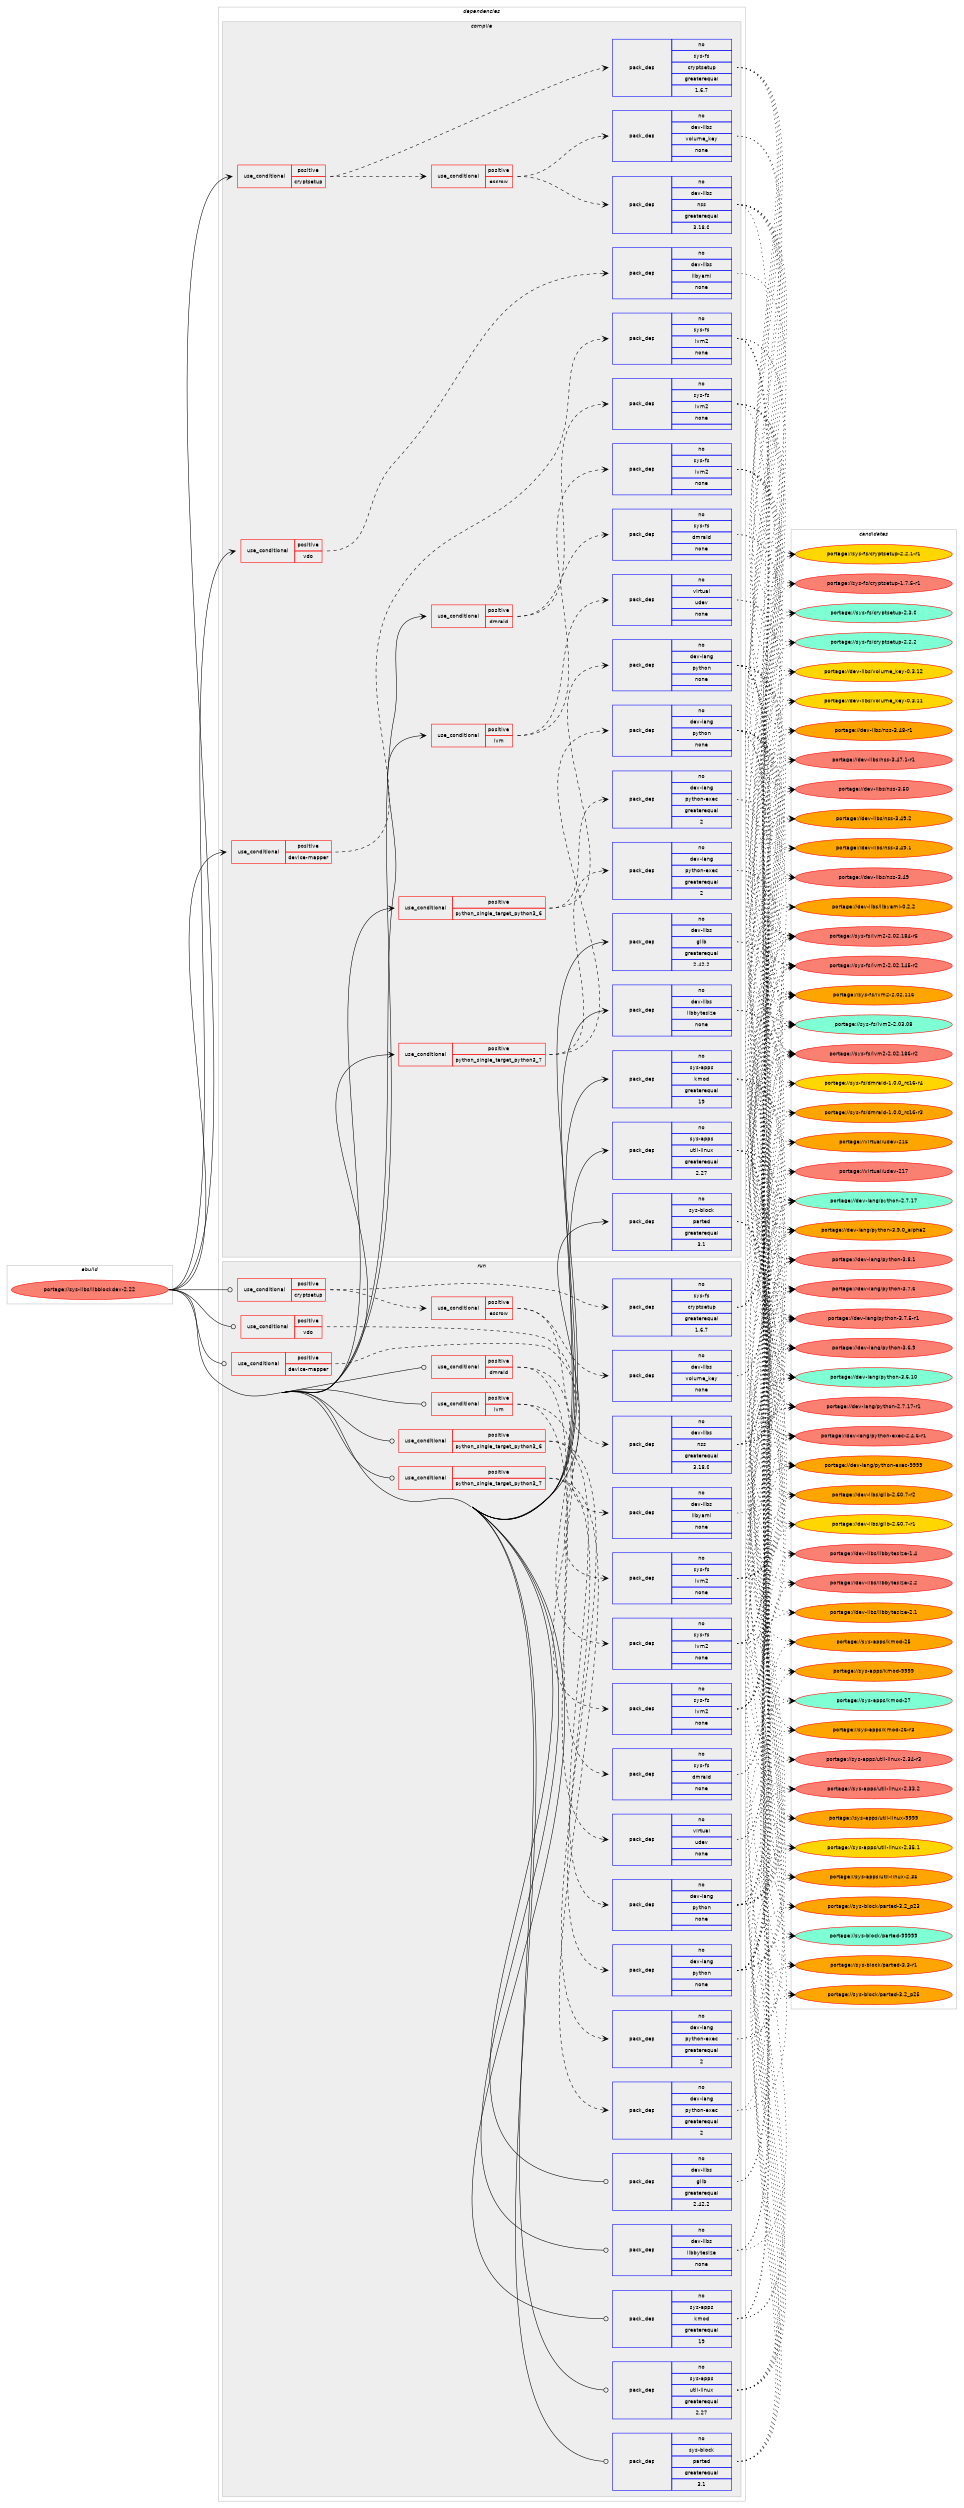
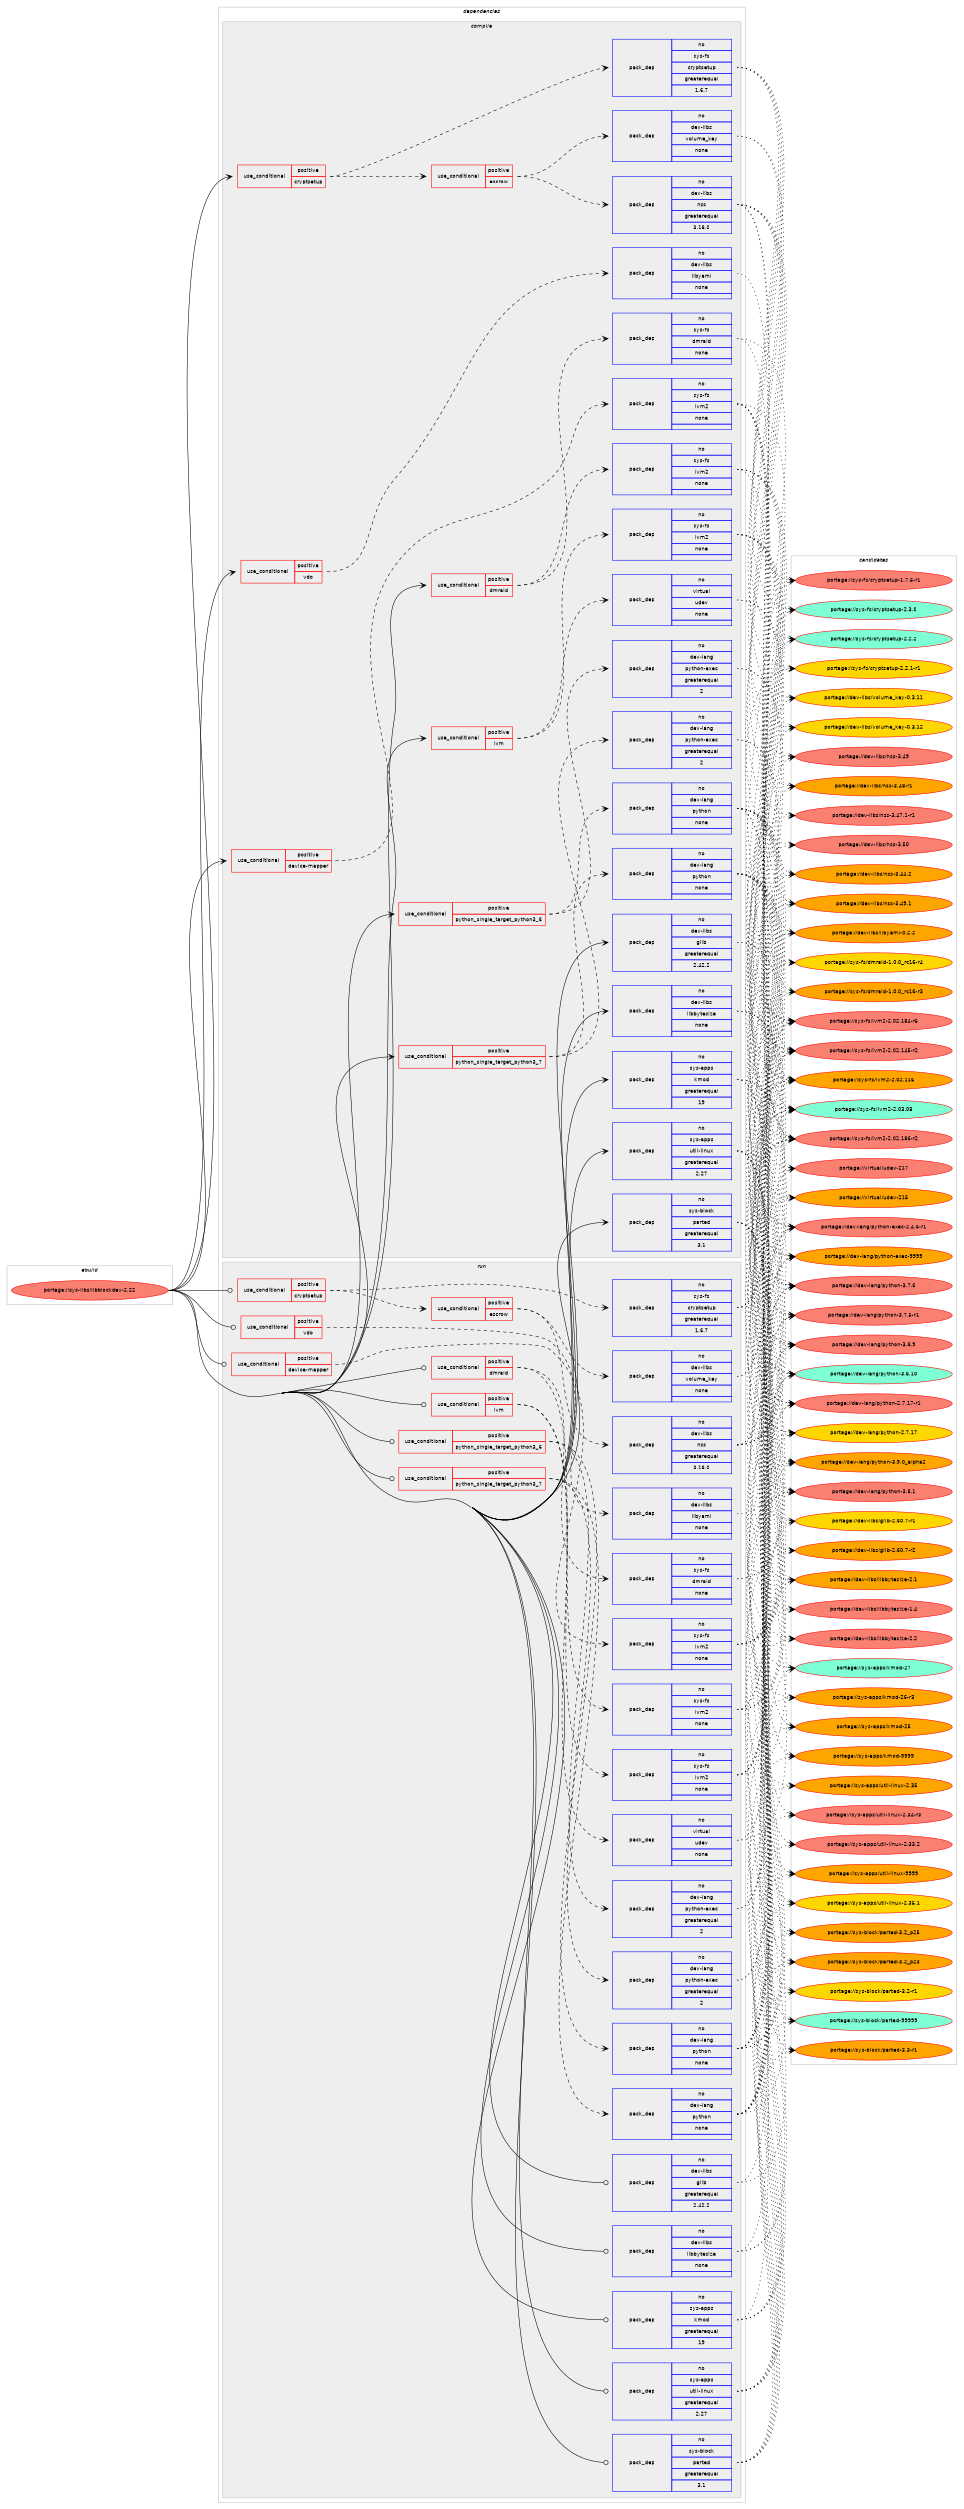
(874, 819) -> (874, 874)
(874, 1201) -> (874, 1433)
none -> (874, 1992)
